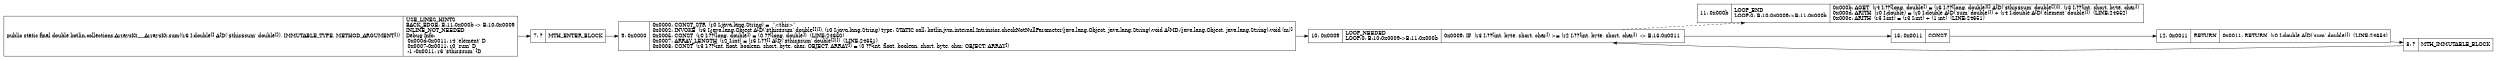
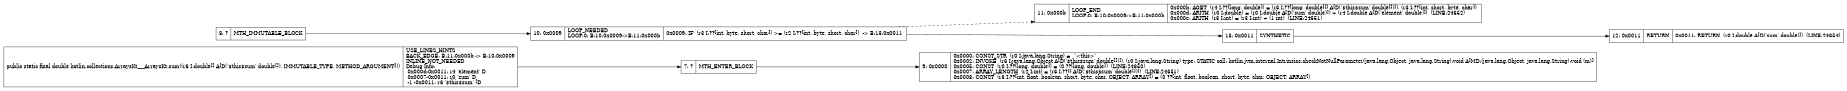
(1300, 36) -> none
(1938, 36) -> (1275, 36)
(2395, 42) -> none
